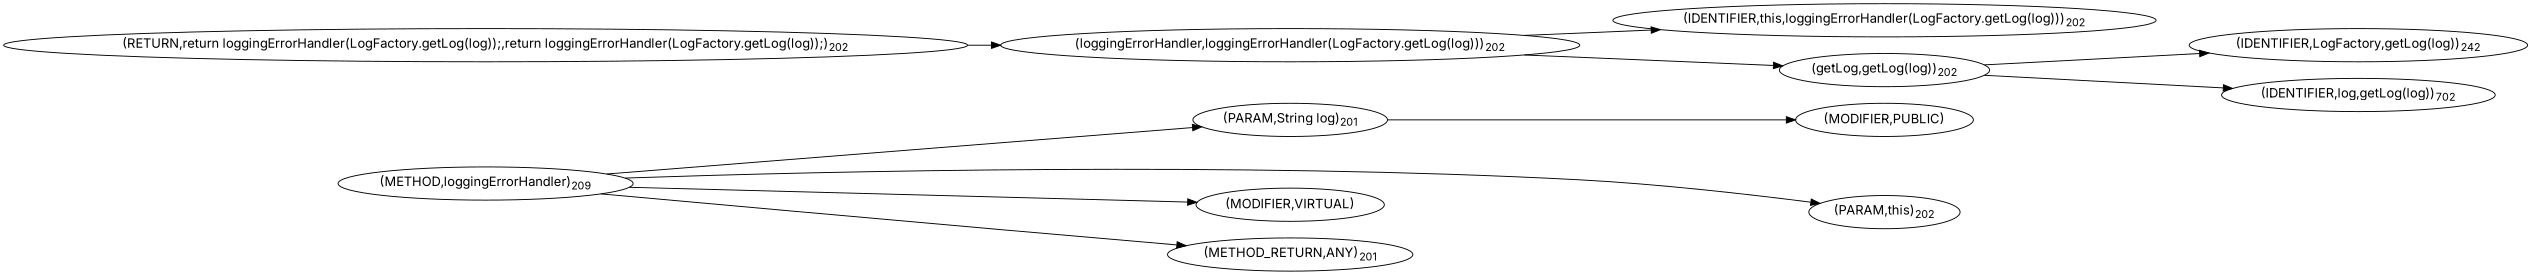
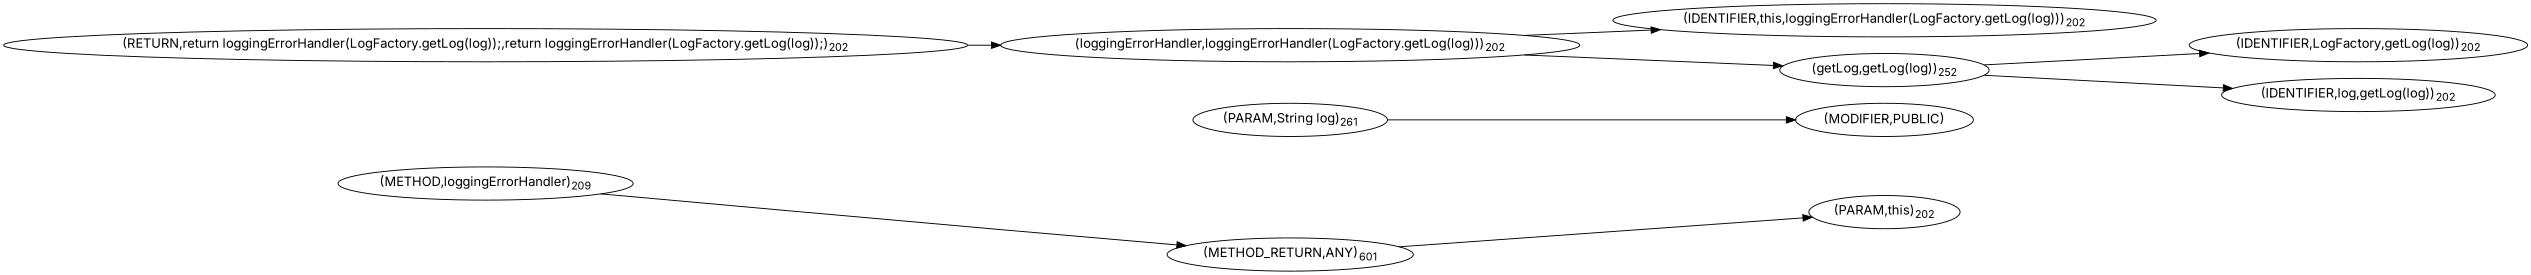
(2471, 44) -> (2471, 44)
(1948, 69) -> (1948, 69)
(2446, 94) -> (2446, 94)
(1349, 119) -> (1349, 119)
(899, 151) -> none
(1219, 170) -> (1601, 232)
(1290, 205) -> none
(1368, 253) -> (1368, 253)
